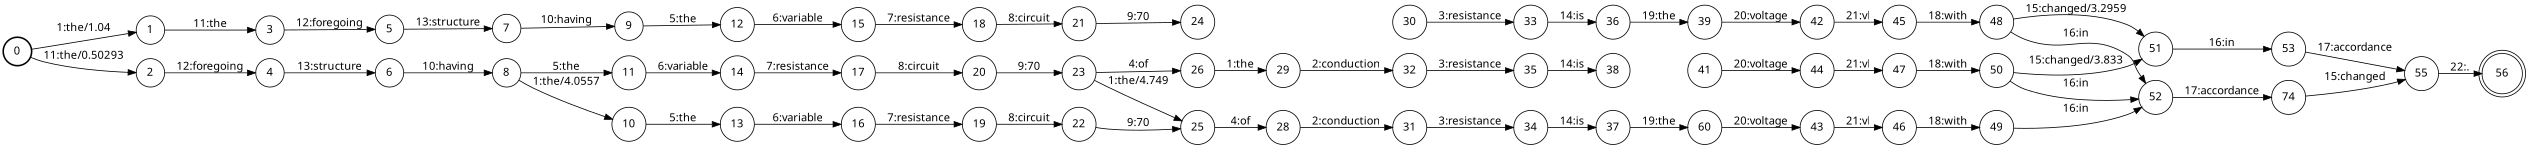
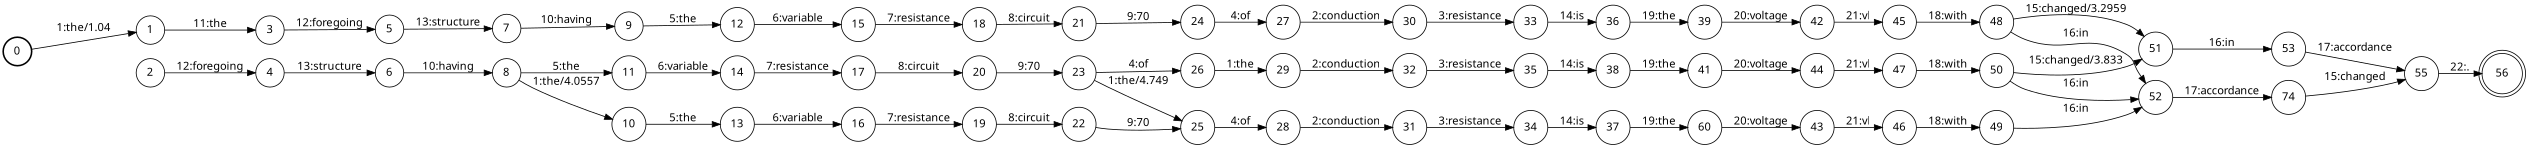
none -> (1283, 22)
(79, 68) -> none
none -> (1655, 70)
